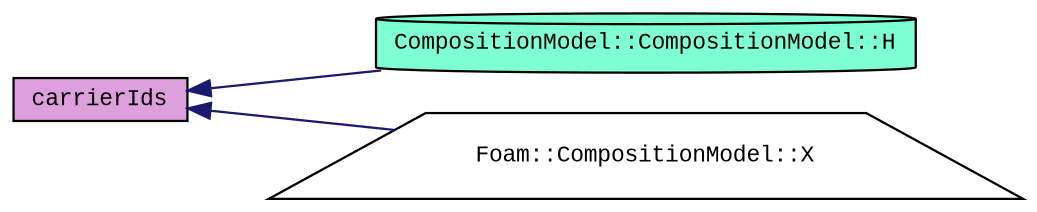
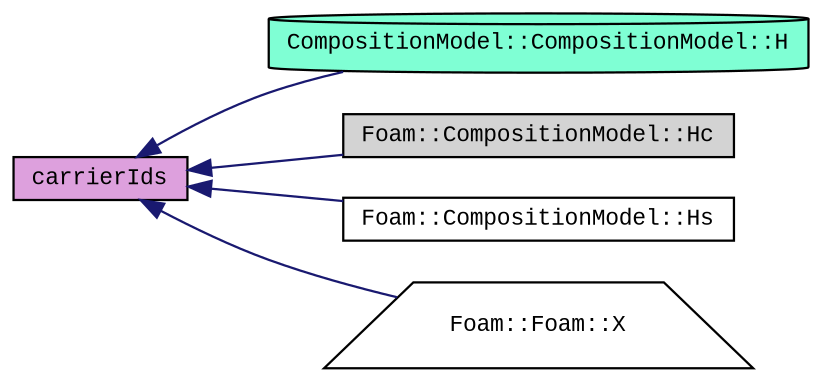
none -> (539, 136)
(646, 156) -> (539, 325)
none -> (539, 219)
